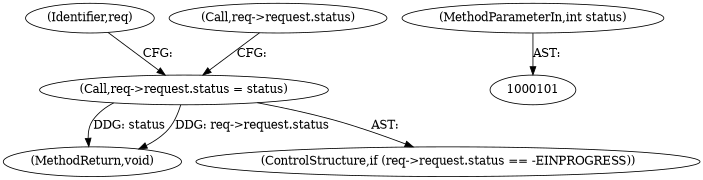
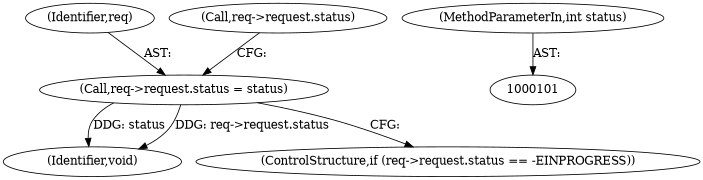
(160, 54) -> (160, 54)
(387, 126) -> (387, 126)
(92, 162) -> (92, 162)
